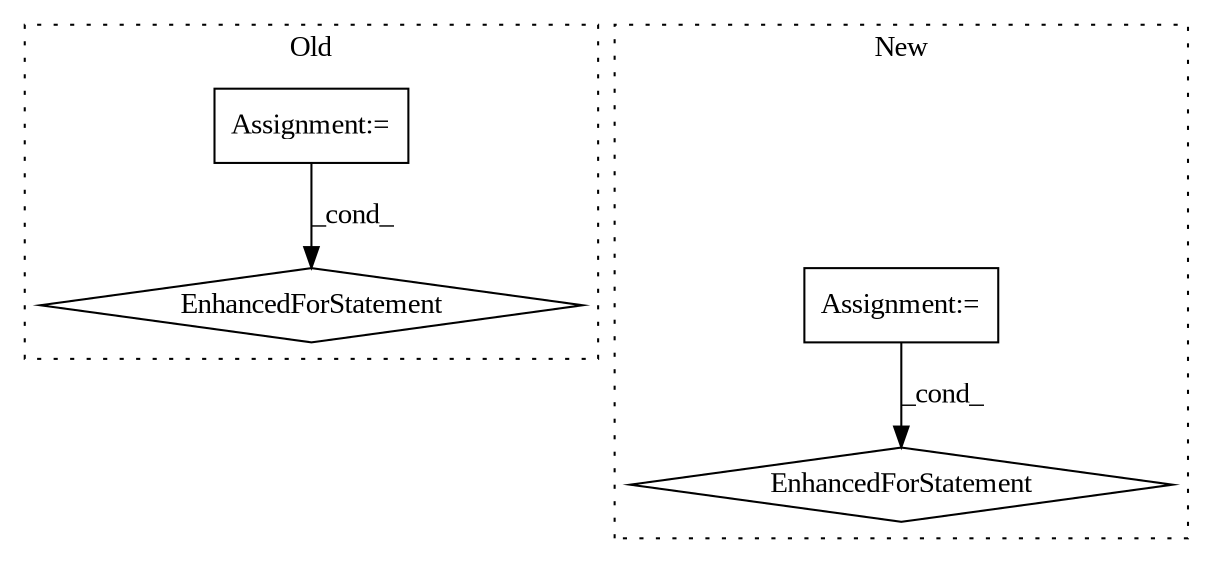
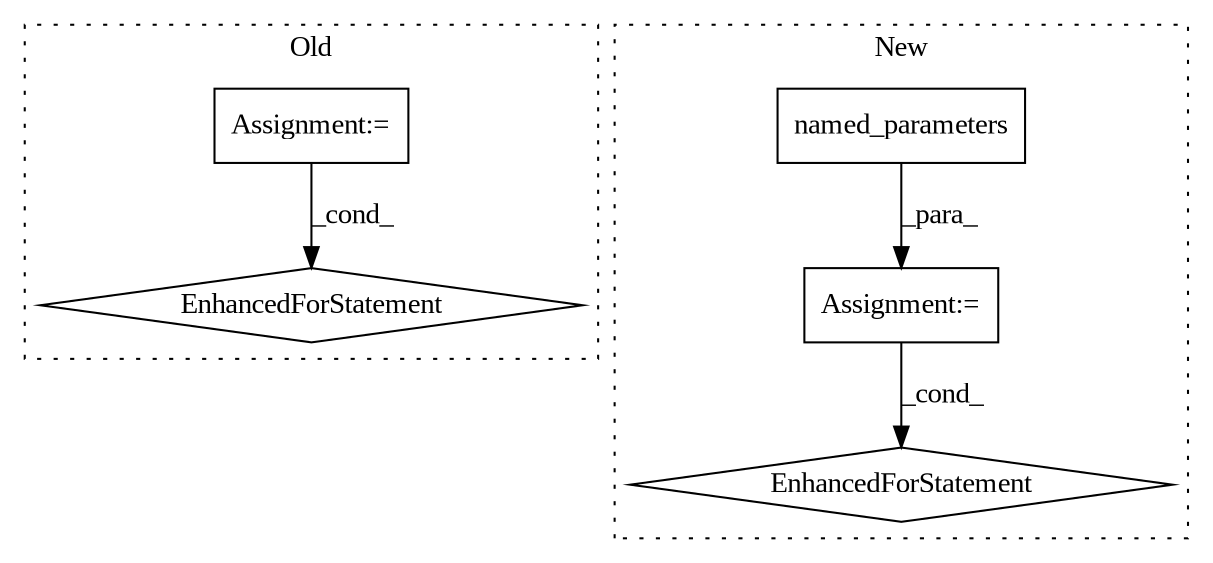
none -> (901, 126)
